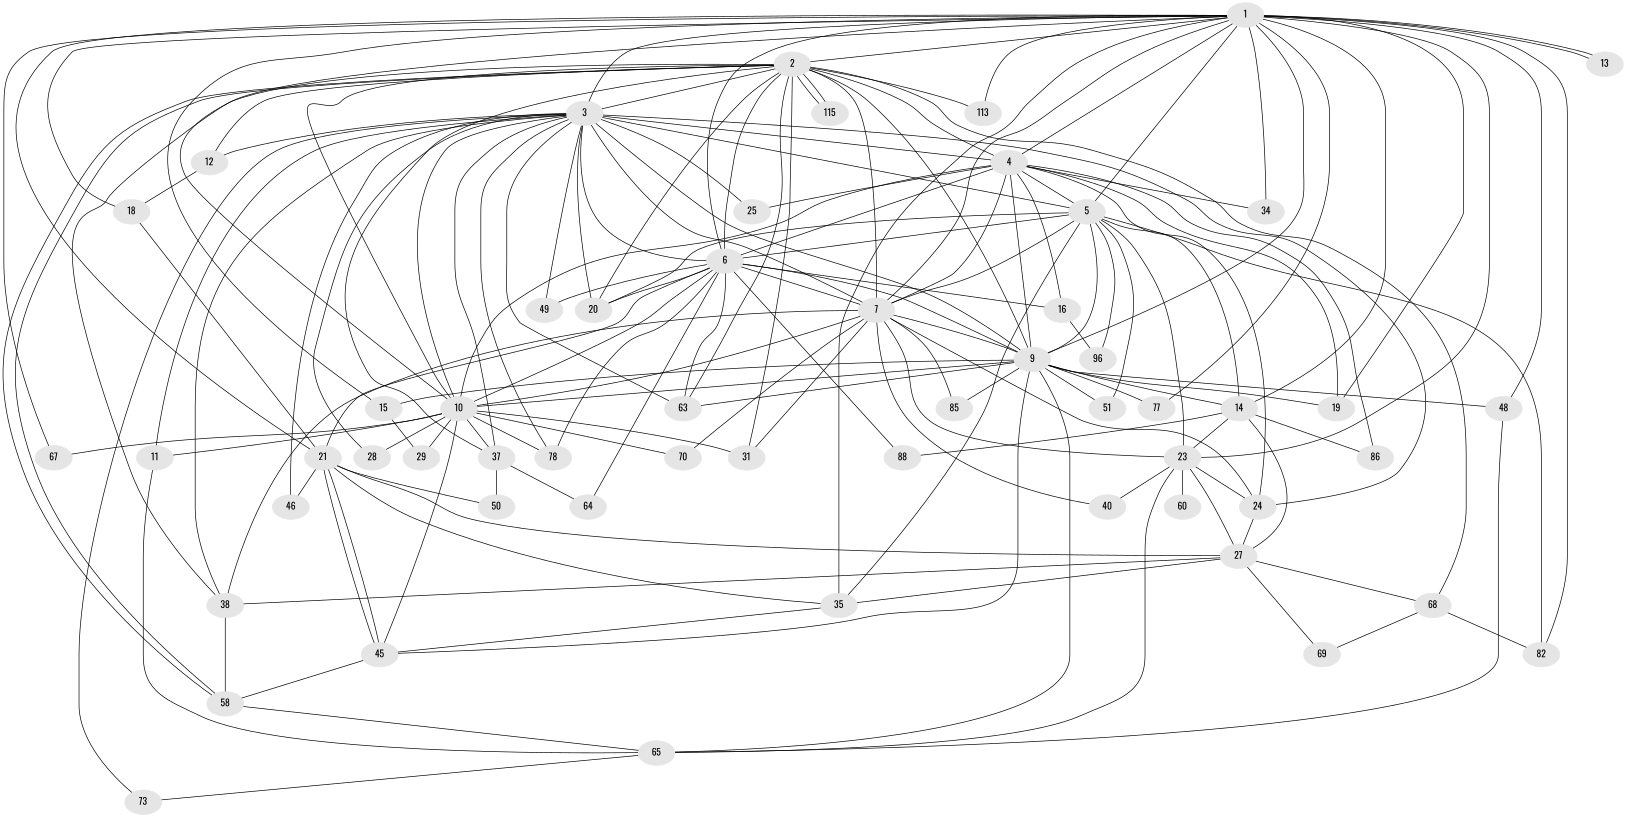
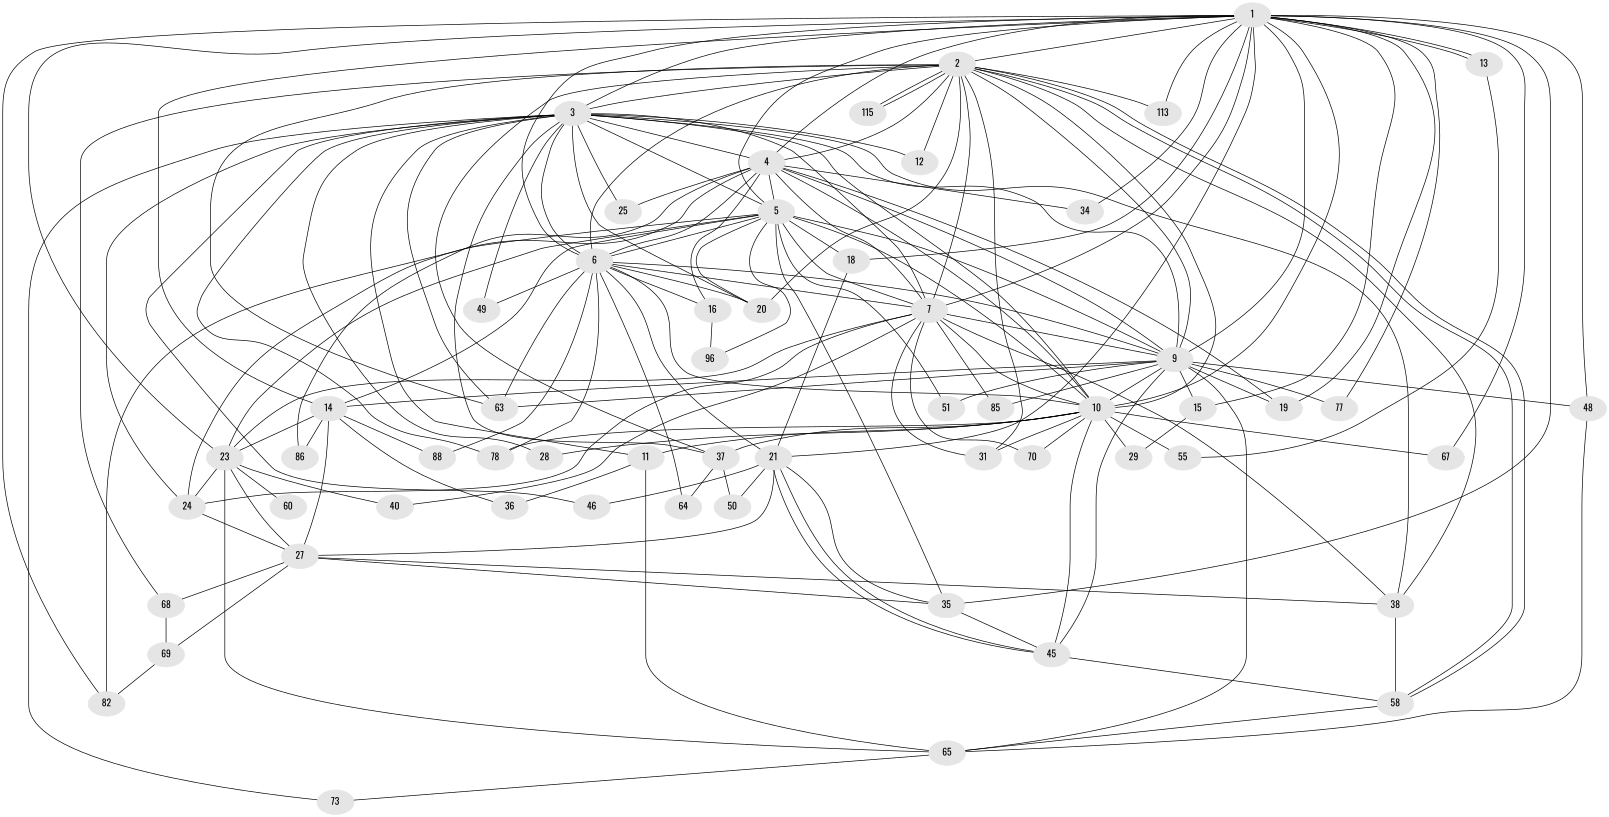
(168, 189) -> (814, 236)
none -> (949, 292)
none -> (1183, 458)
none -> (510, 507)
(1487, 630) -> (136, 679)
